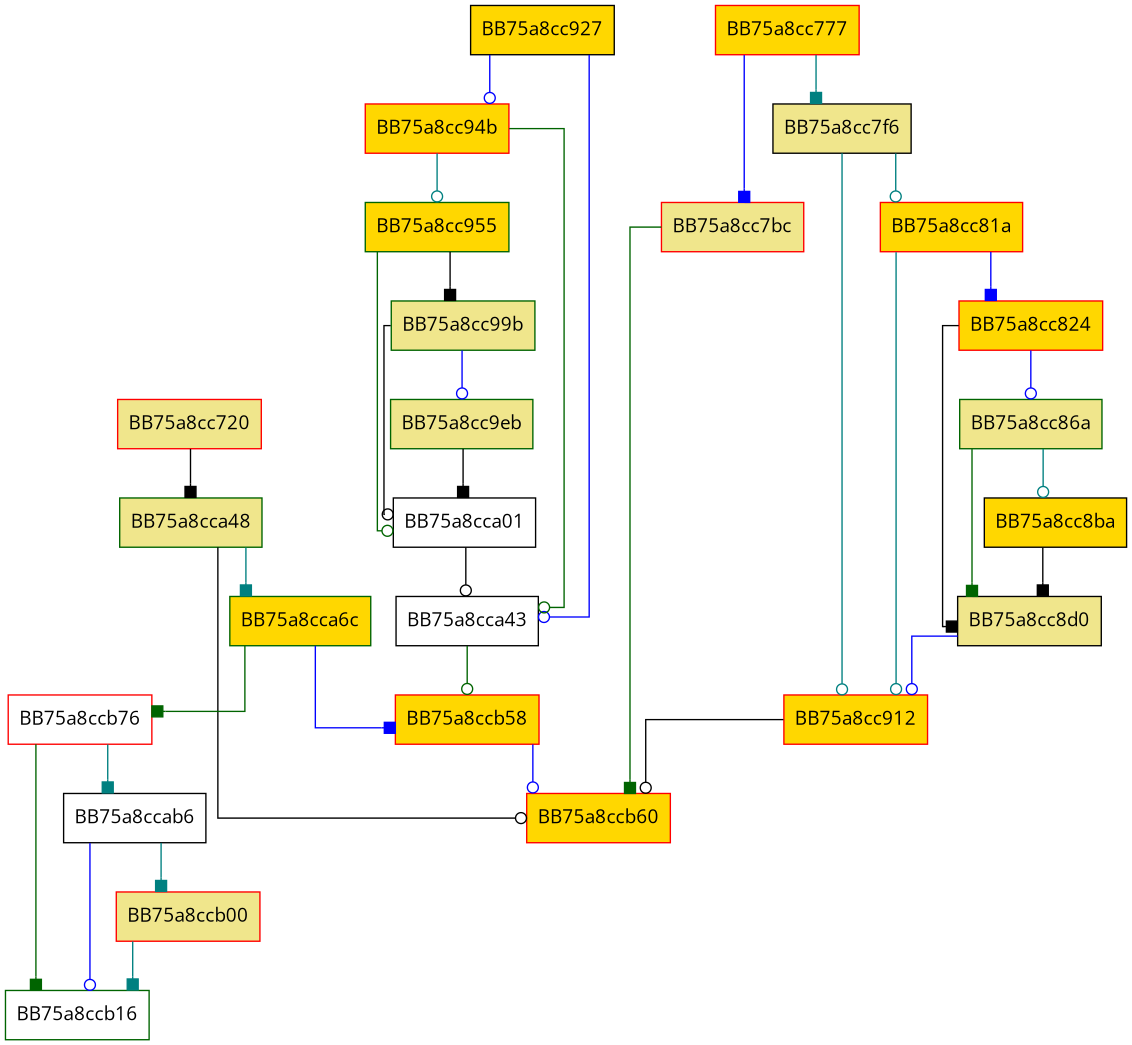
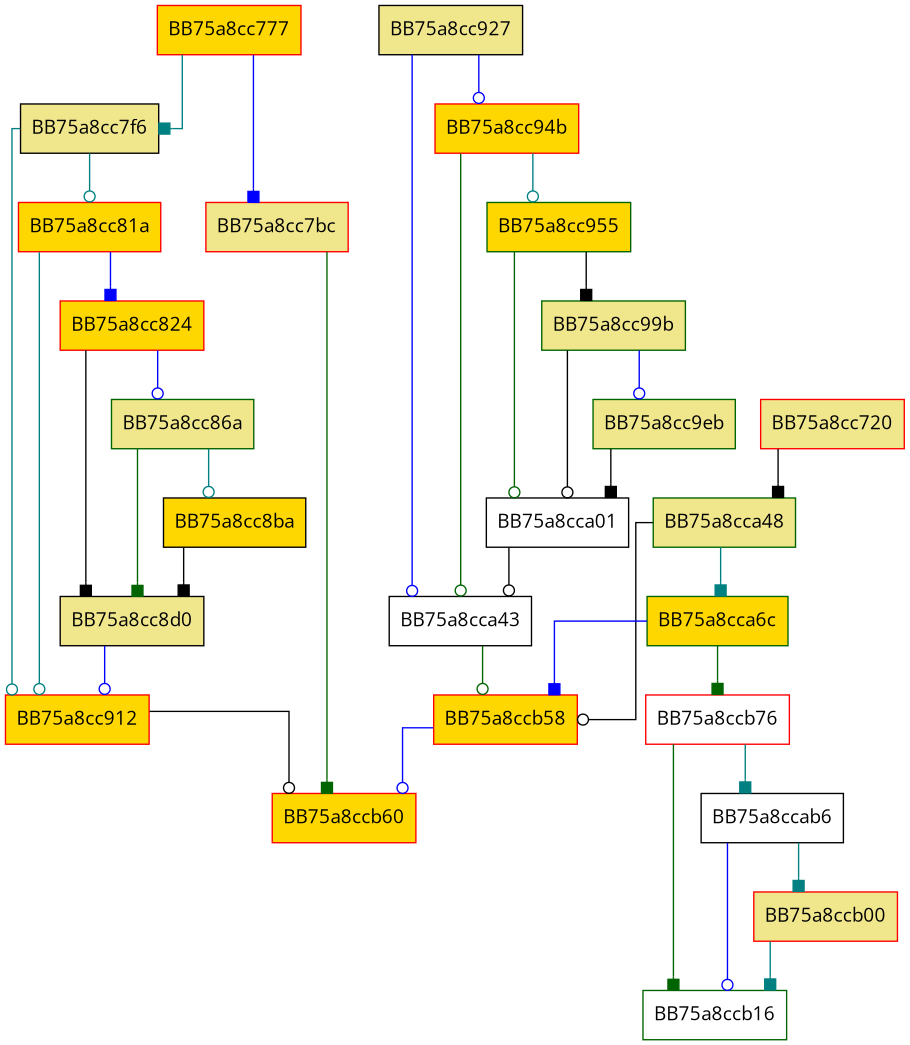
(542, 30) -> (451, 30)
(231, 818) -> (636, 636)
